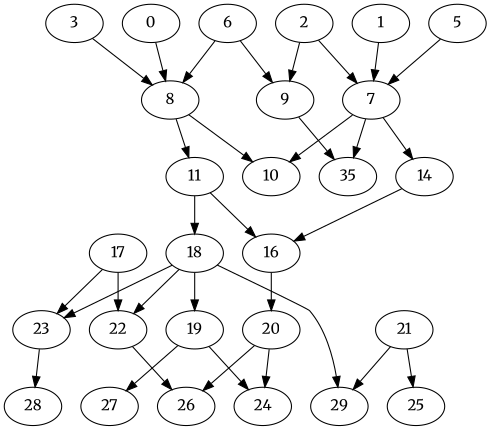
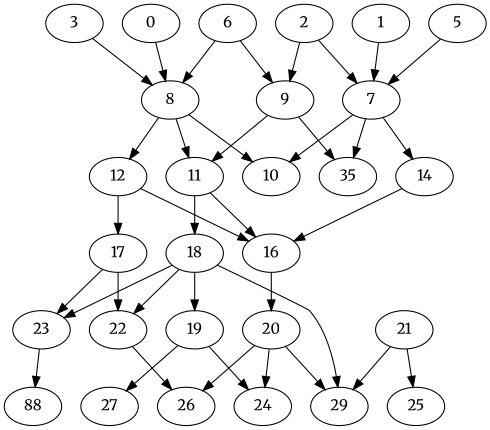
none -> (244, 135)
none -> (118, 177)
none -> (302, 364)
(33, 406) -> (33, 406)
